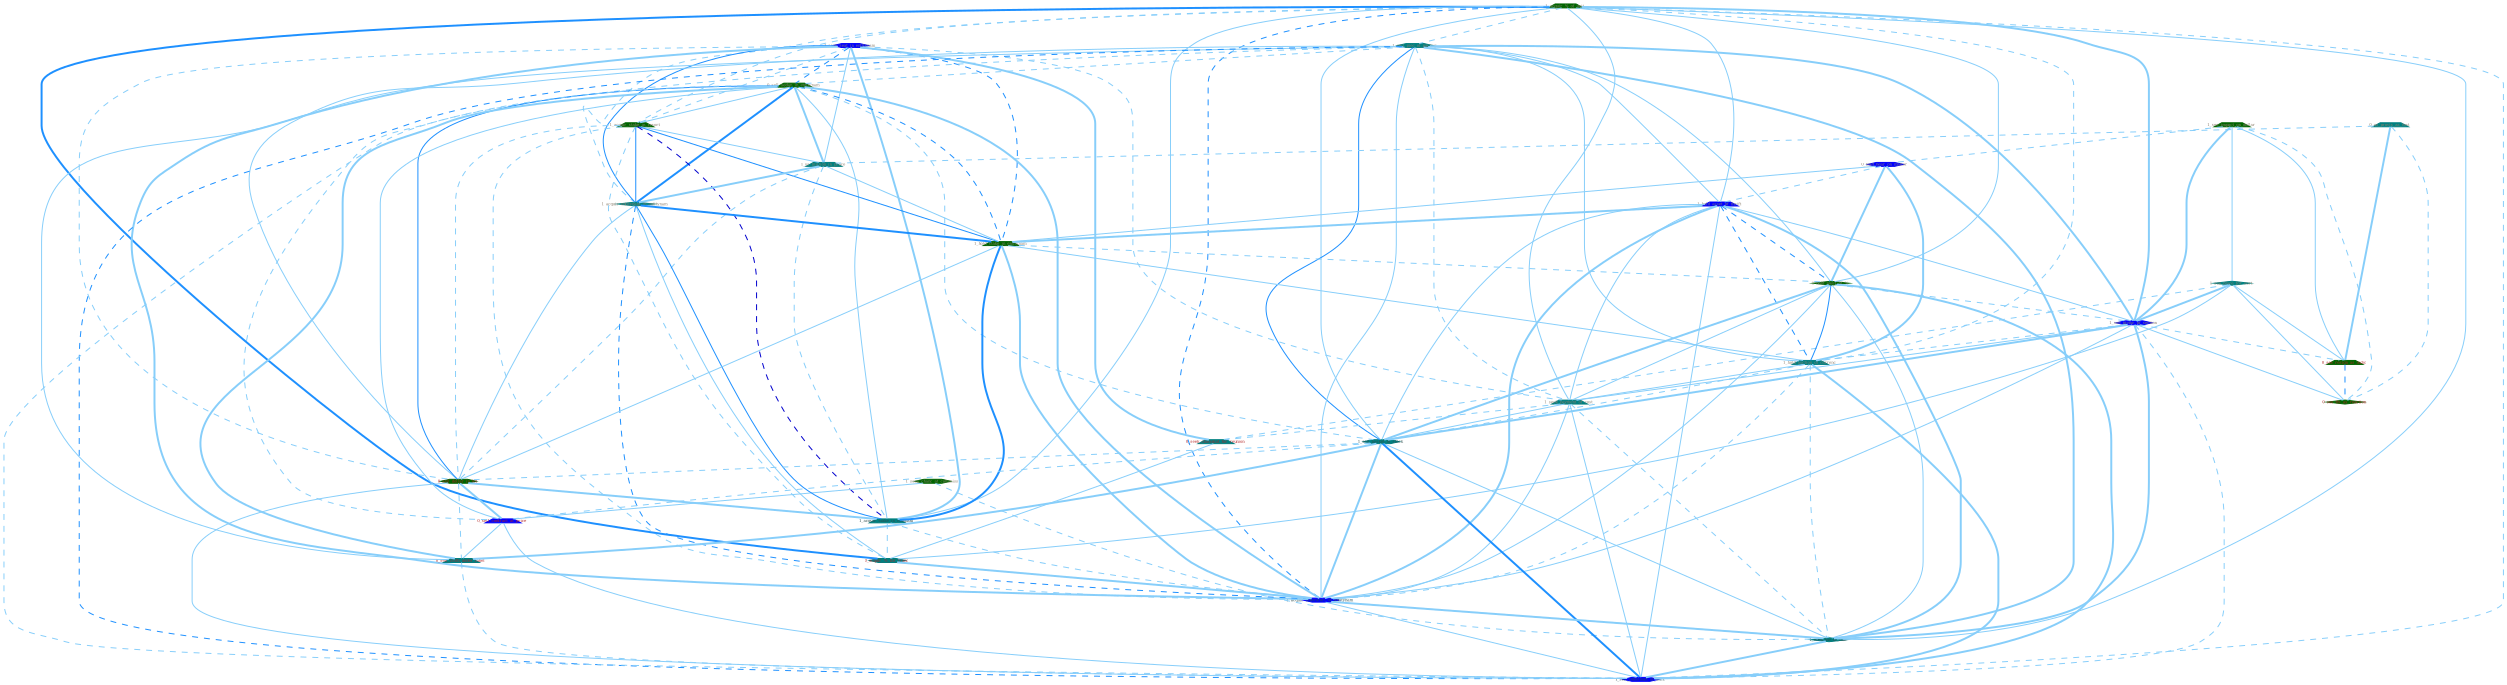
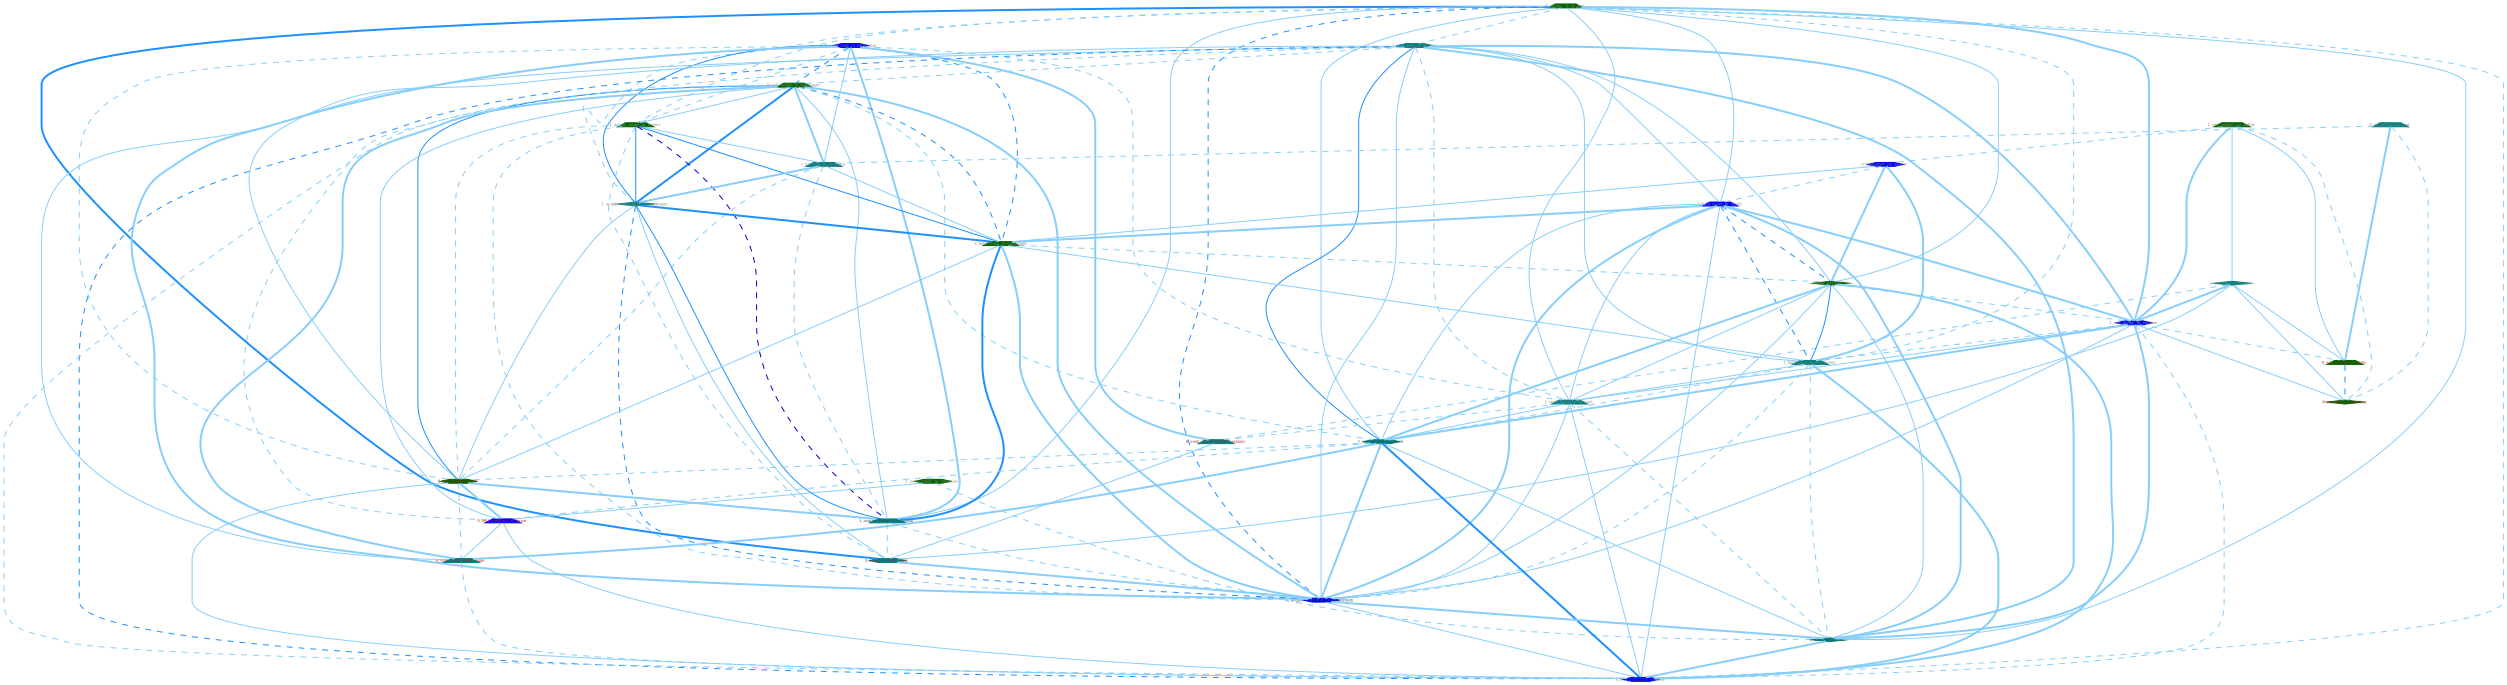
(851, 46) -> (851, 46)
(1939, 263) -> (1939, 263)
